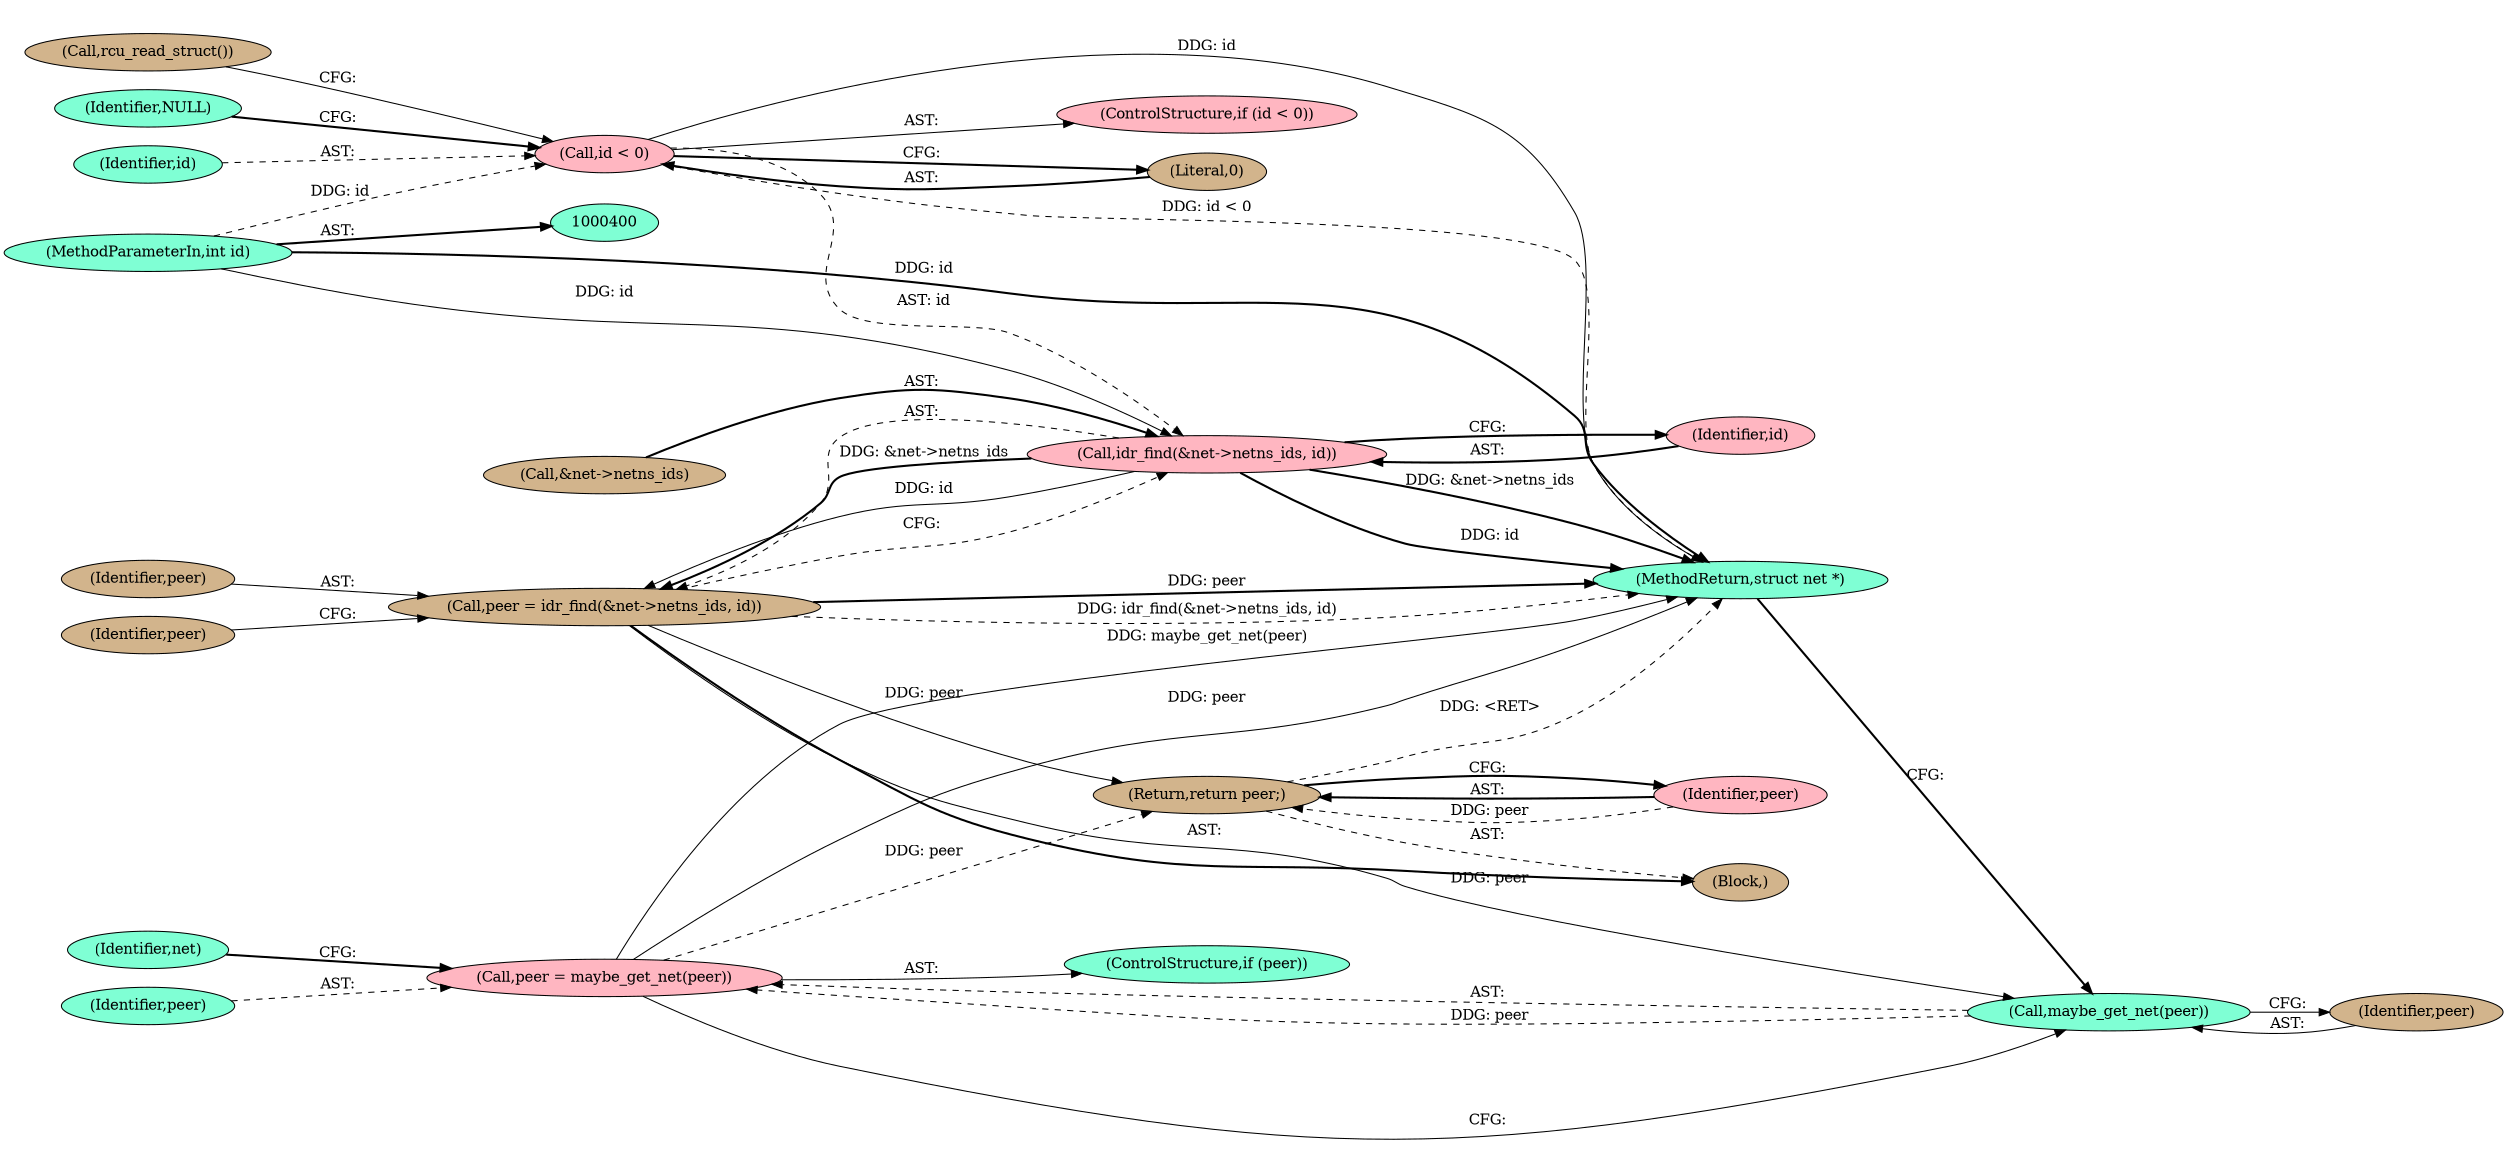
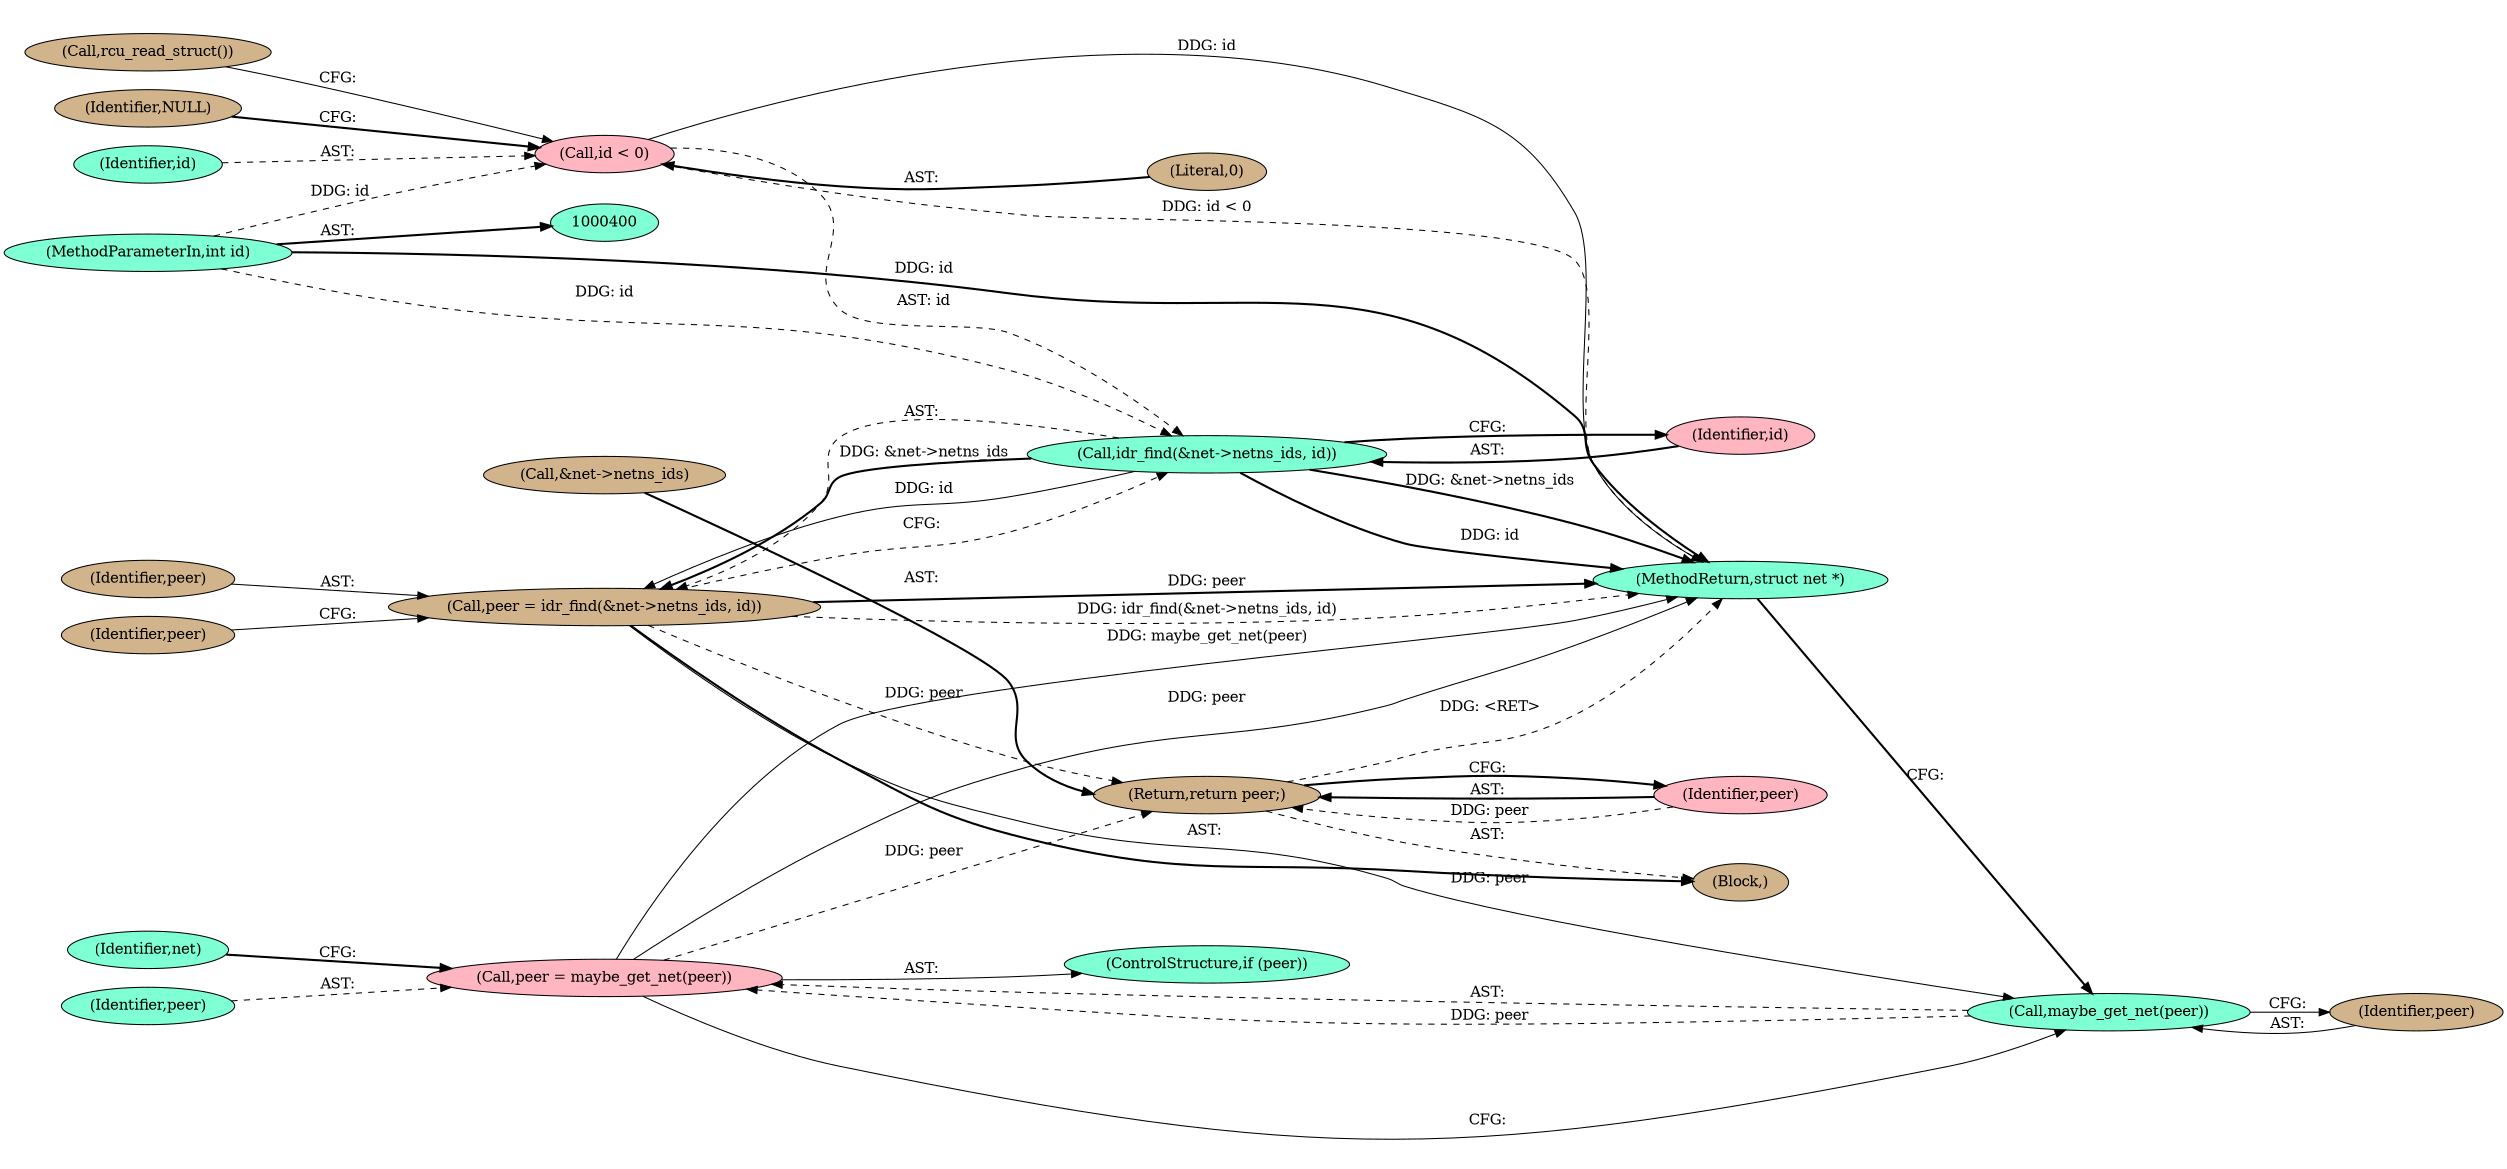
(148, 108) -> (148, 108)
(1207, 115) -> none
(905, 163) -> none
(698, 325) -> (698, 325)
(894, 391) -> (885, 607)
(1207, 454) -> (1207, 454)
(865, 710) -> (865, 710)
